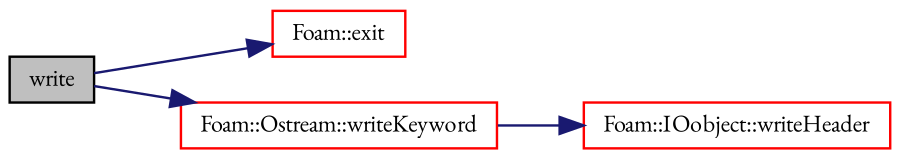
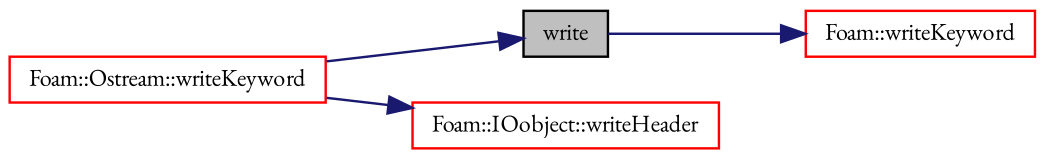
(339, 34) -> (920, 34)
(132, 92) -> (413, 51)
